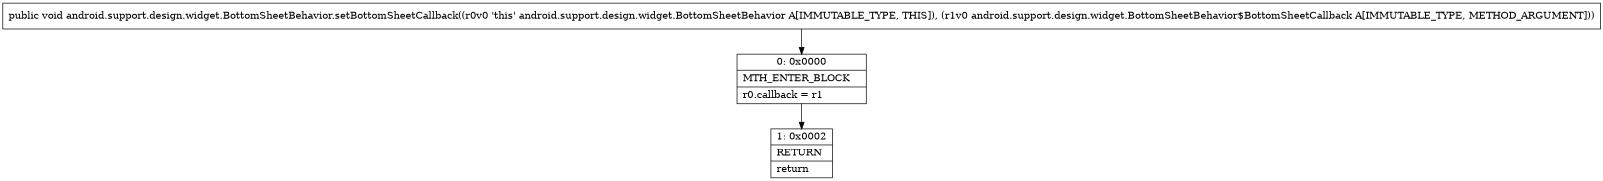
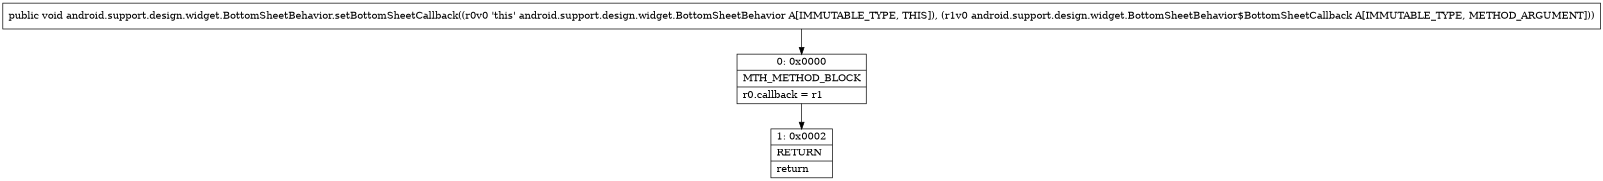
(796, 78) -> (802, 78)
